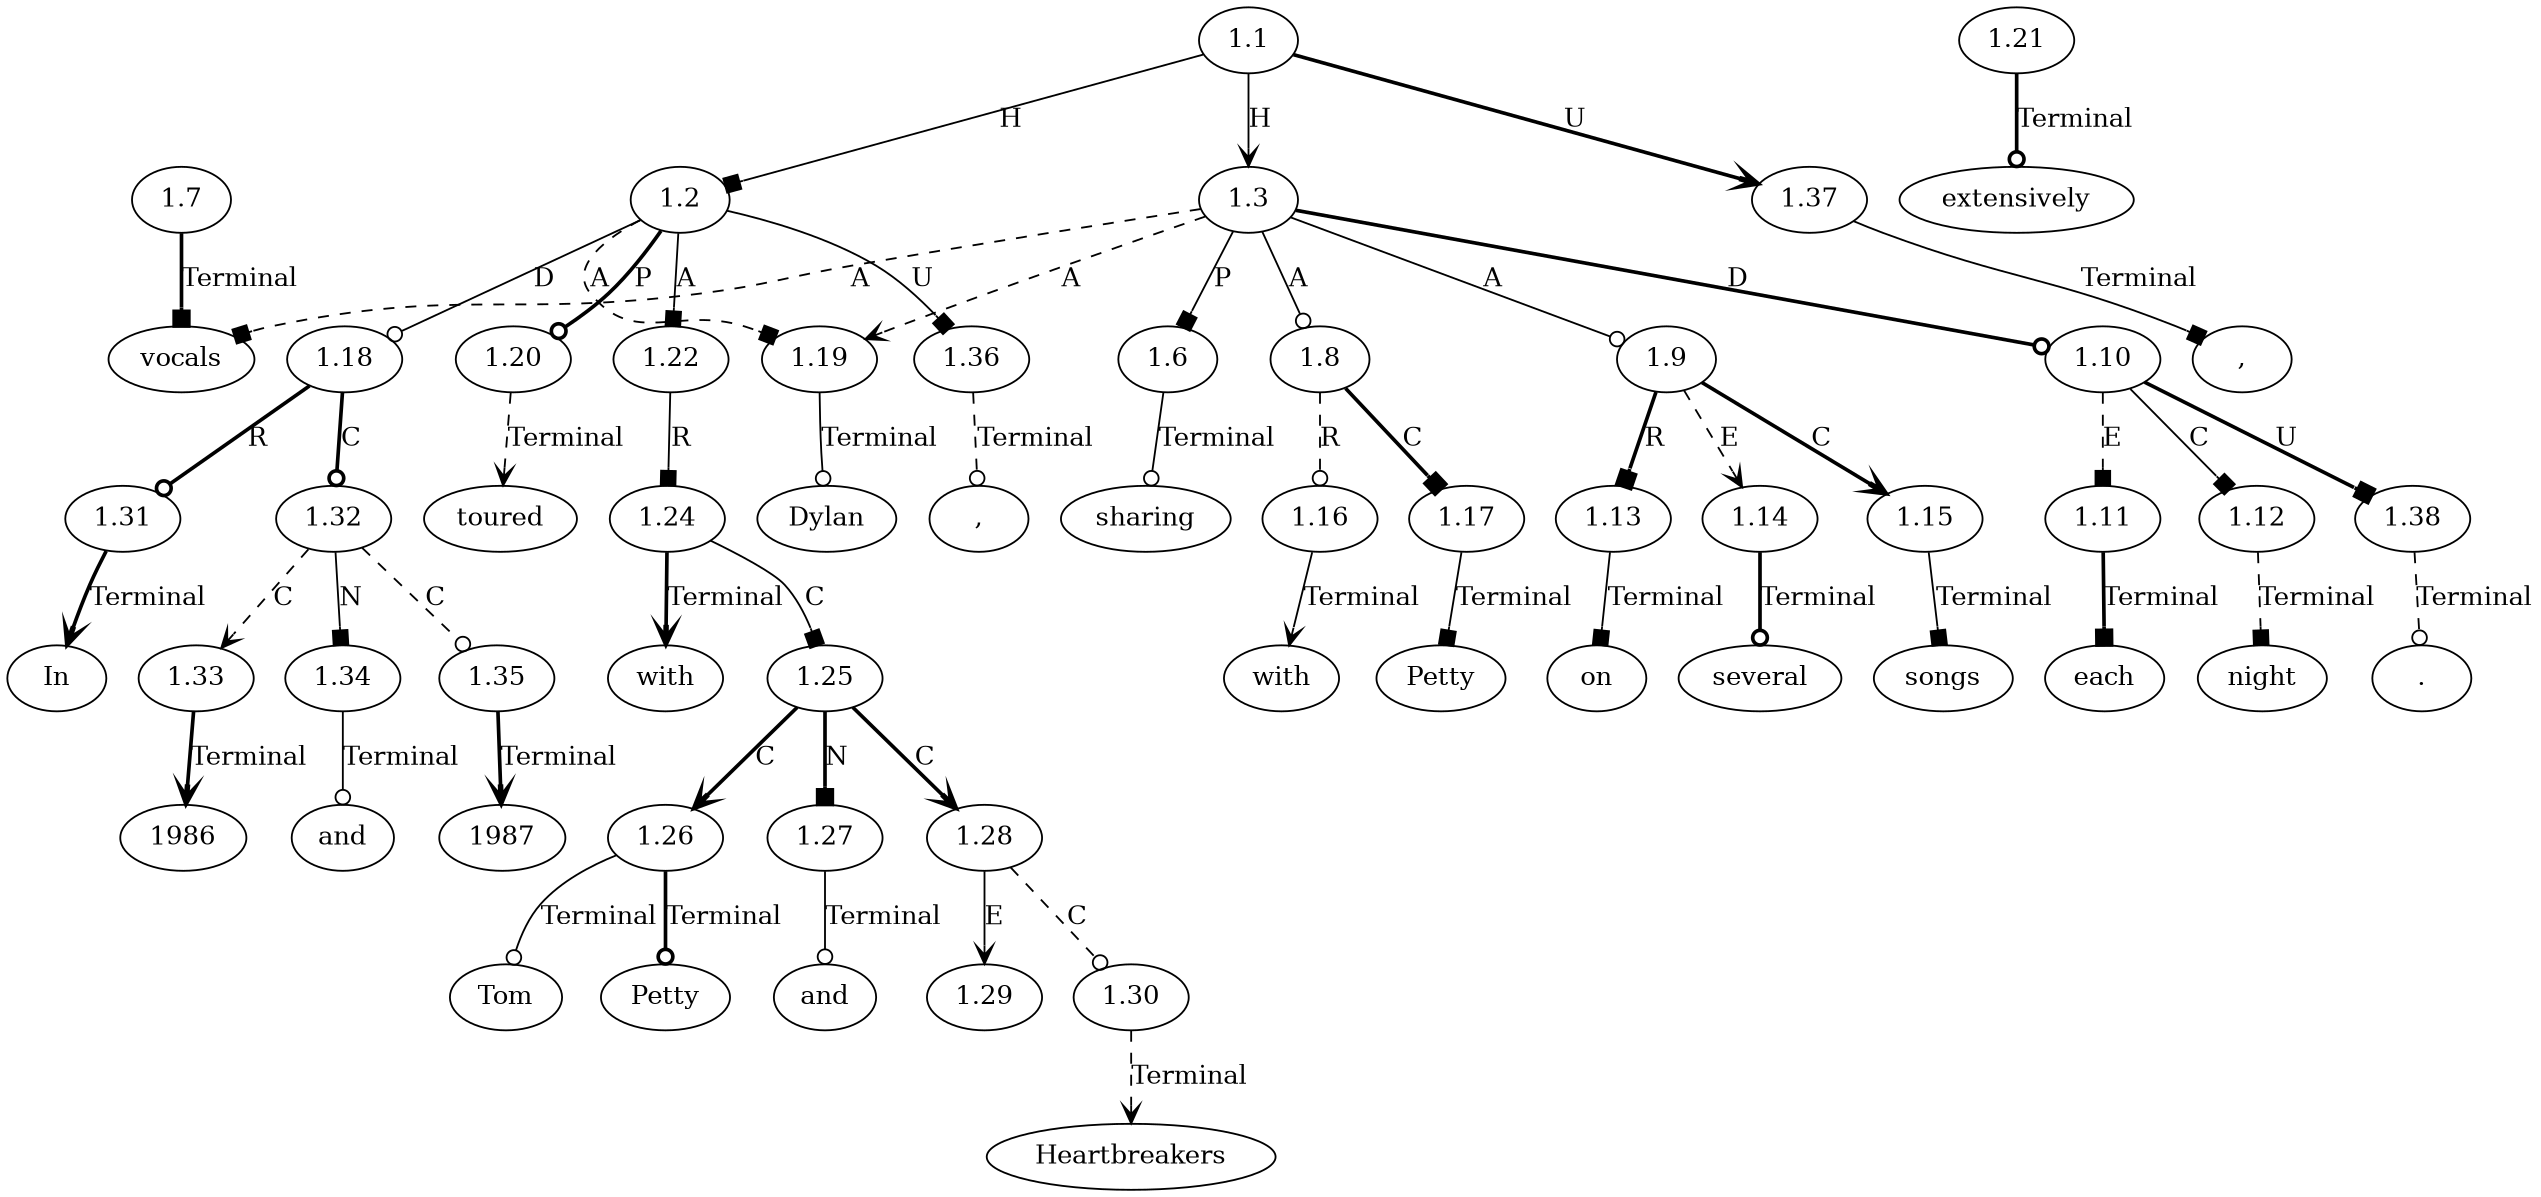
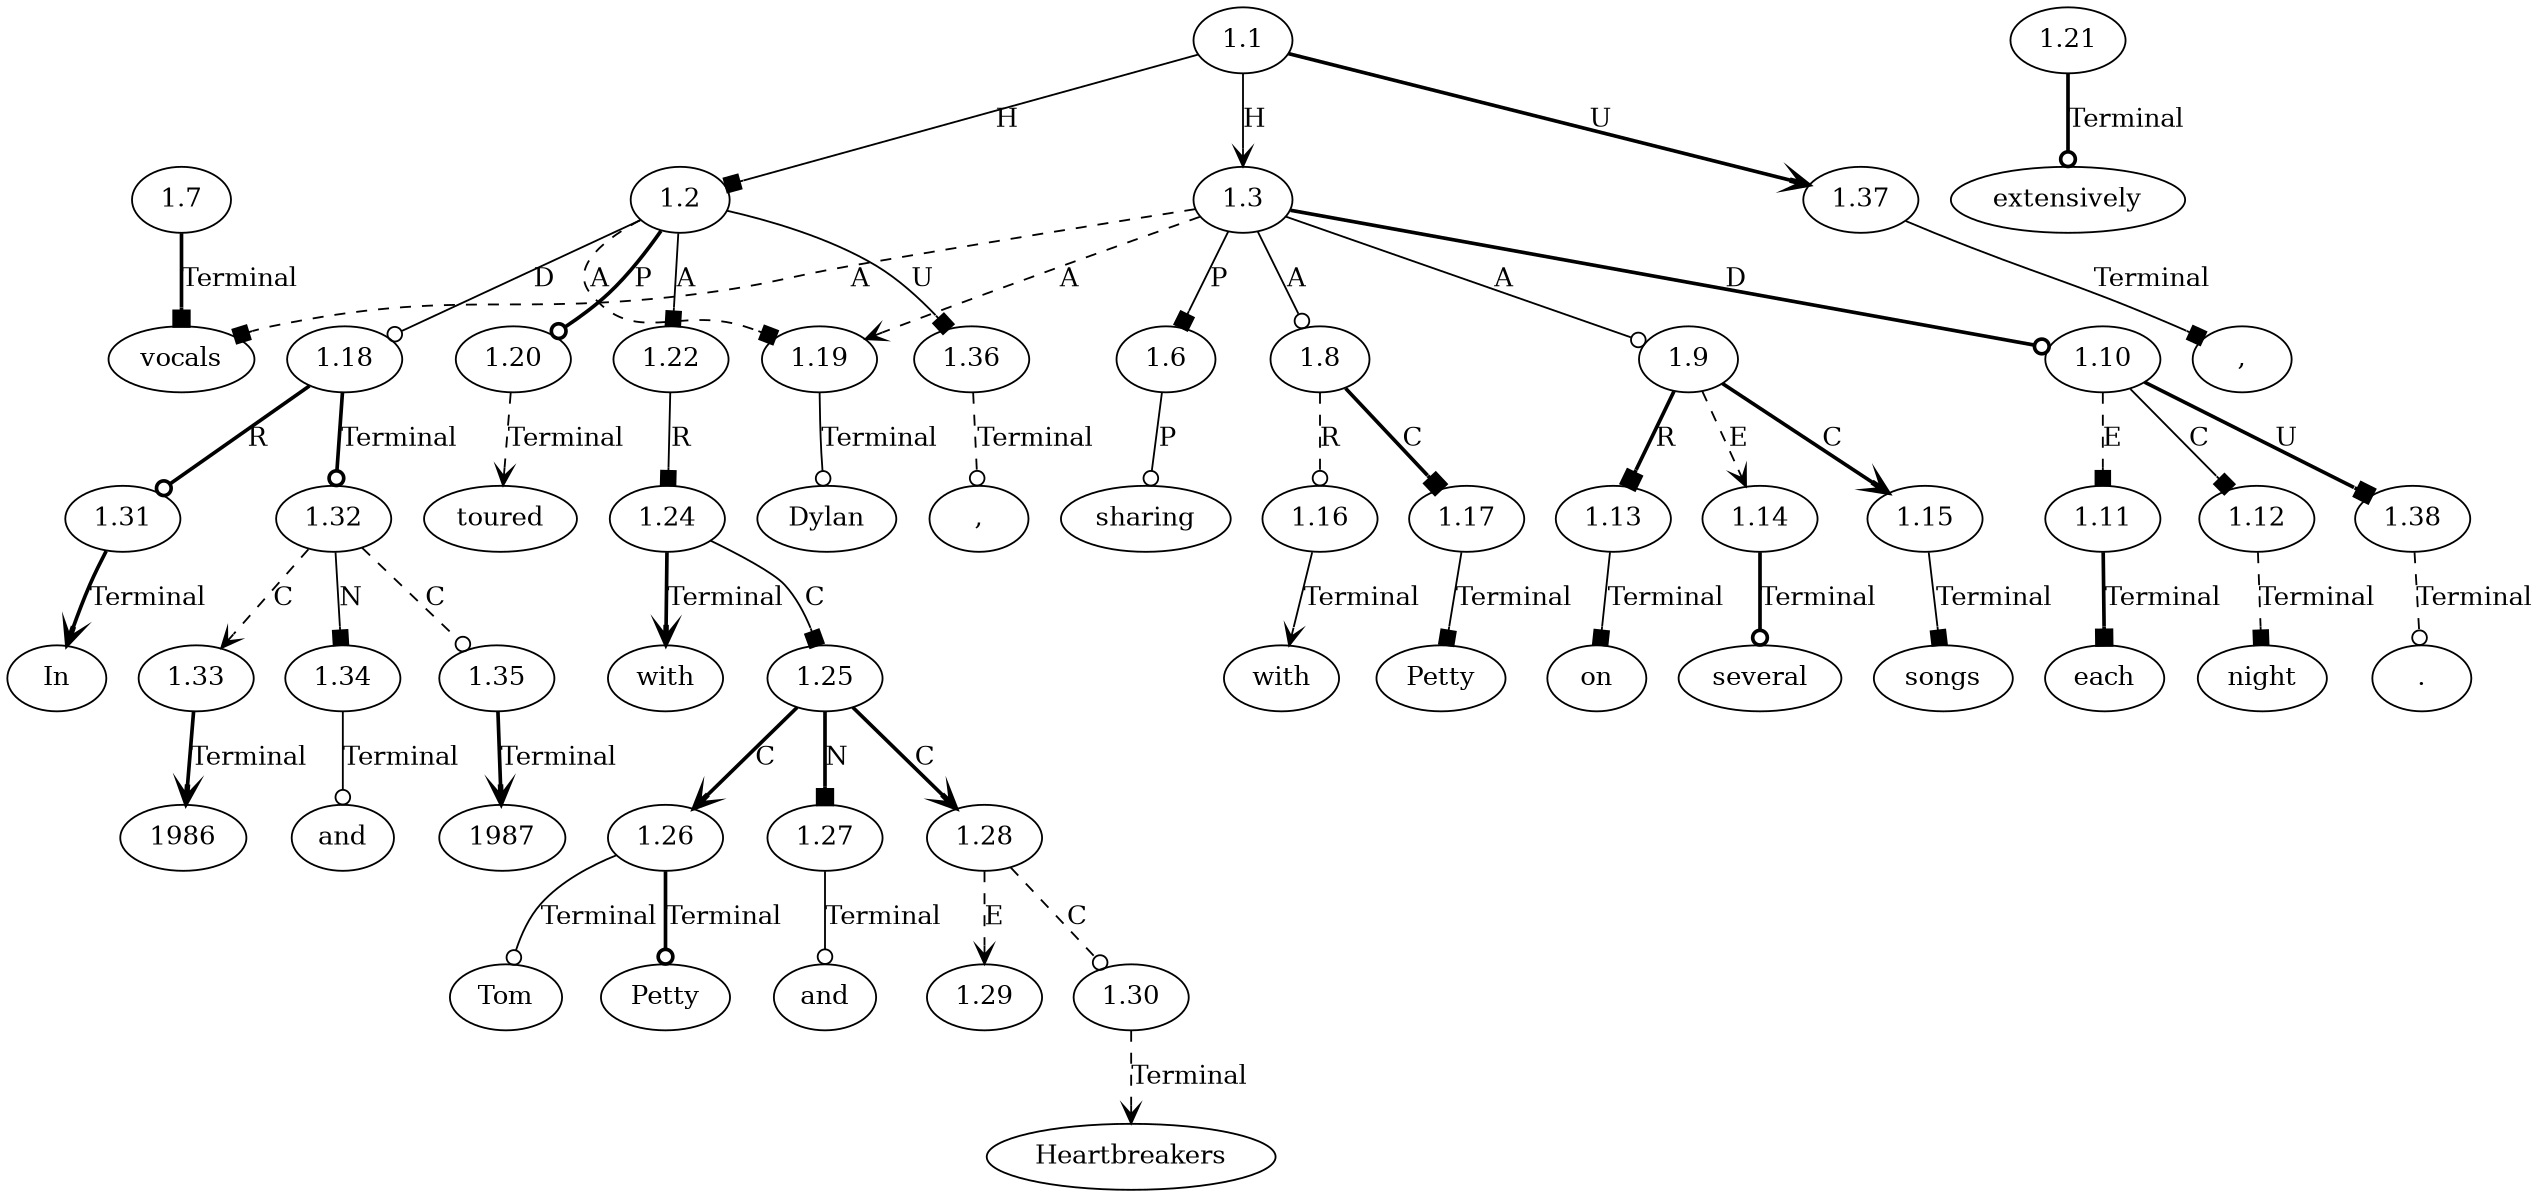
(351, 439) -> (400, 439)
(1217, 439) -> (1168, 439)
(984, 908) -> (984, 908)
